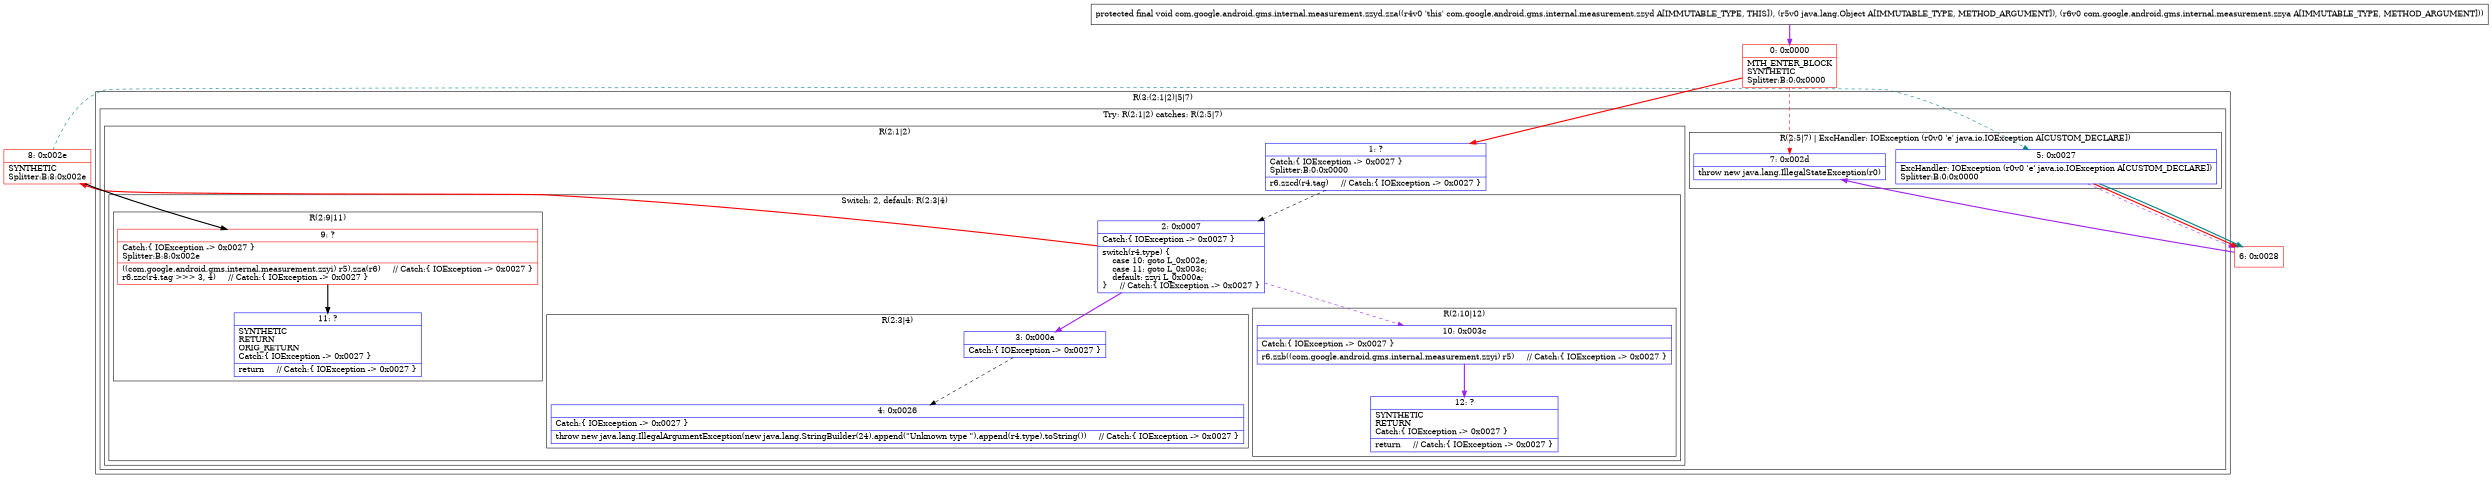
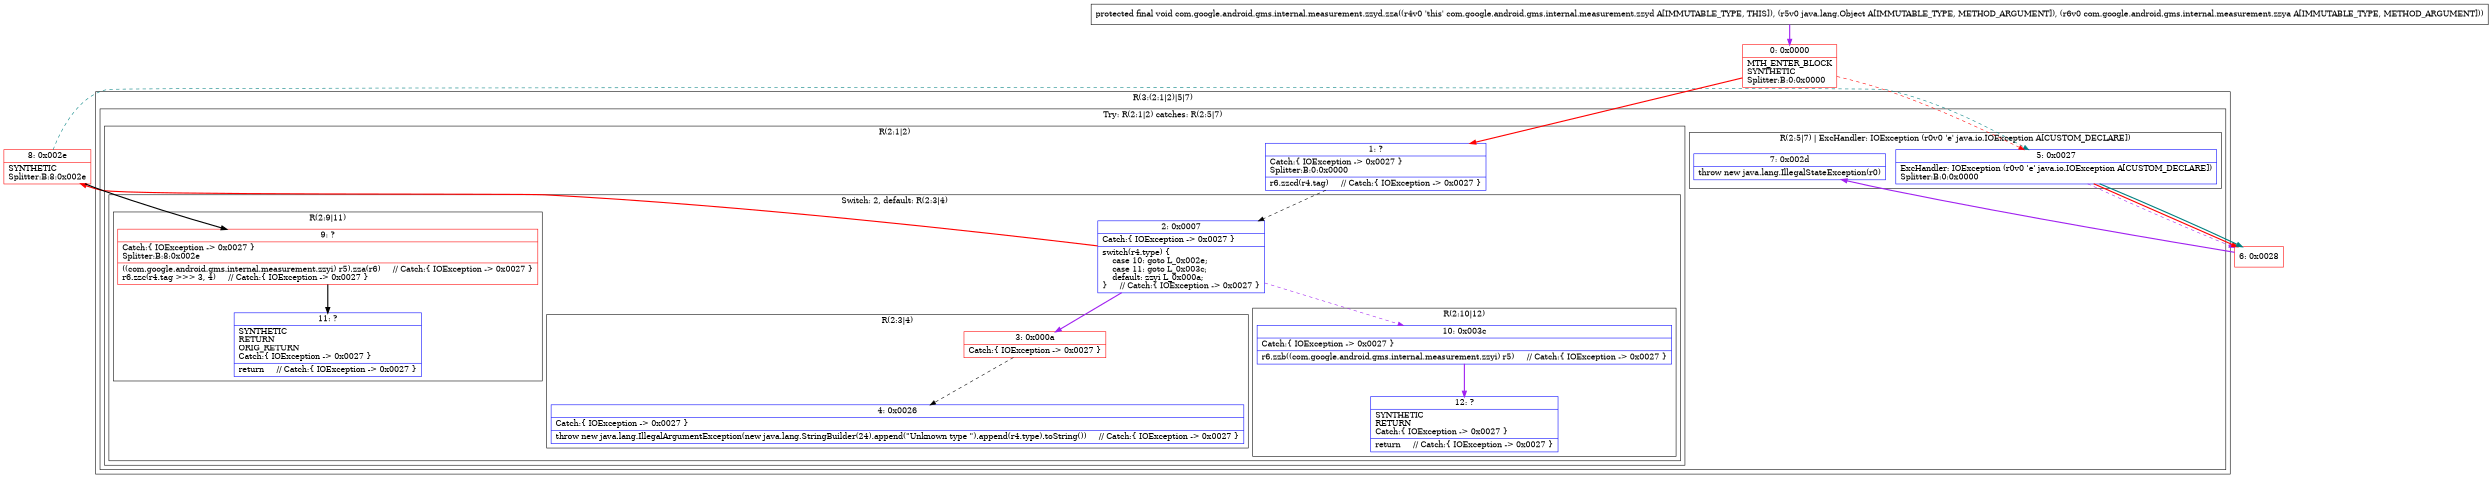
(1790, 118) -> (1925, 105)
(1035, 345) -> (1035, 345)
